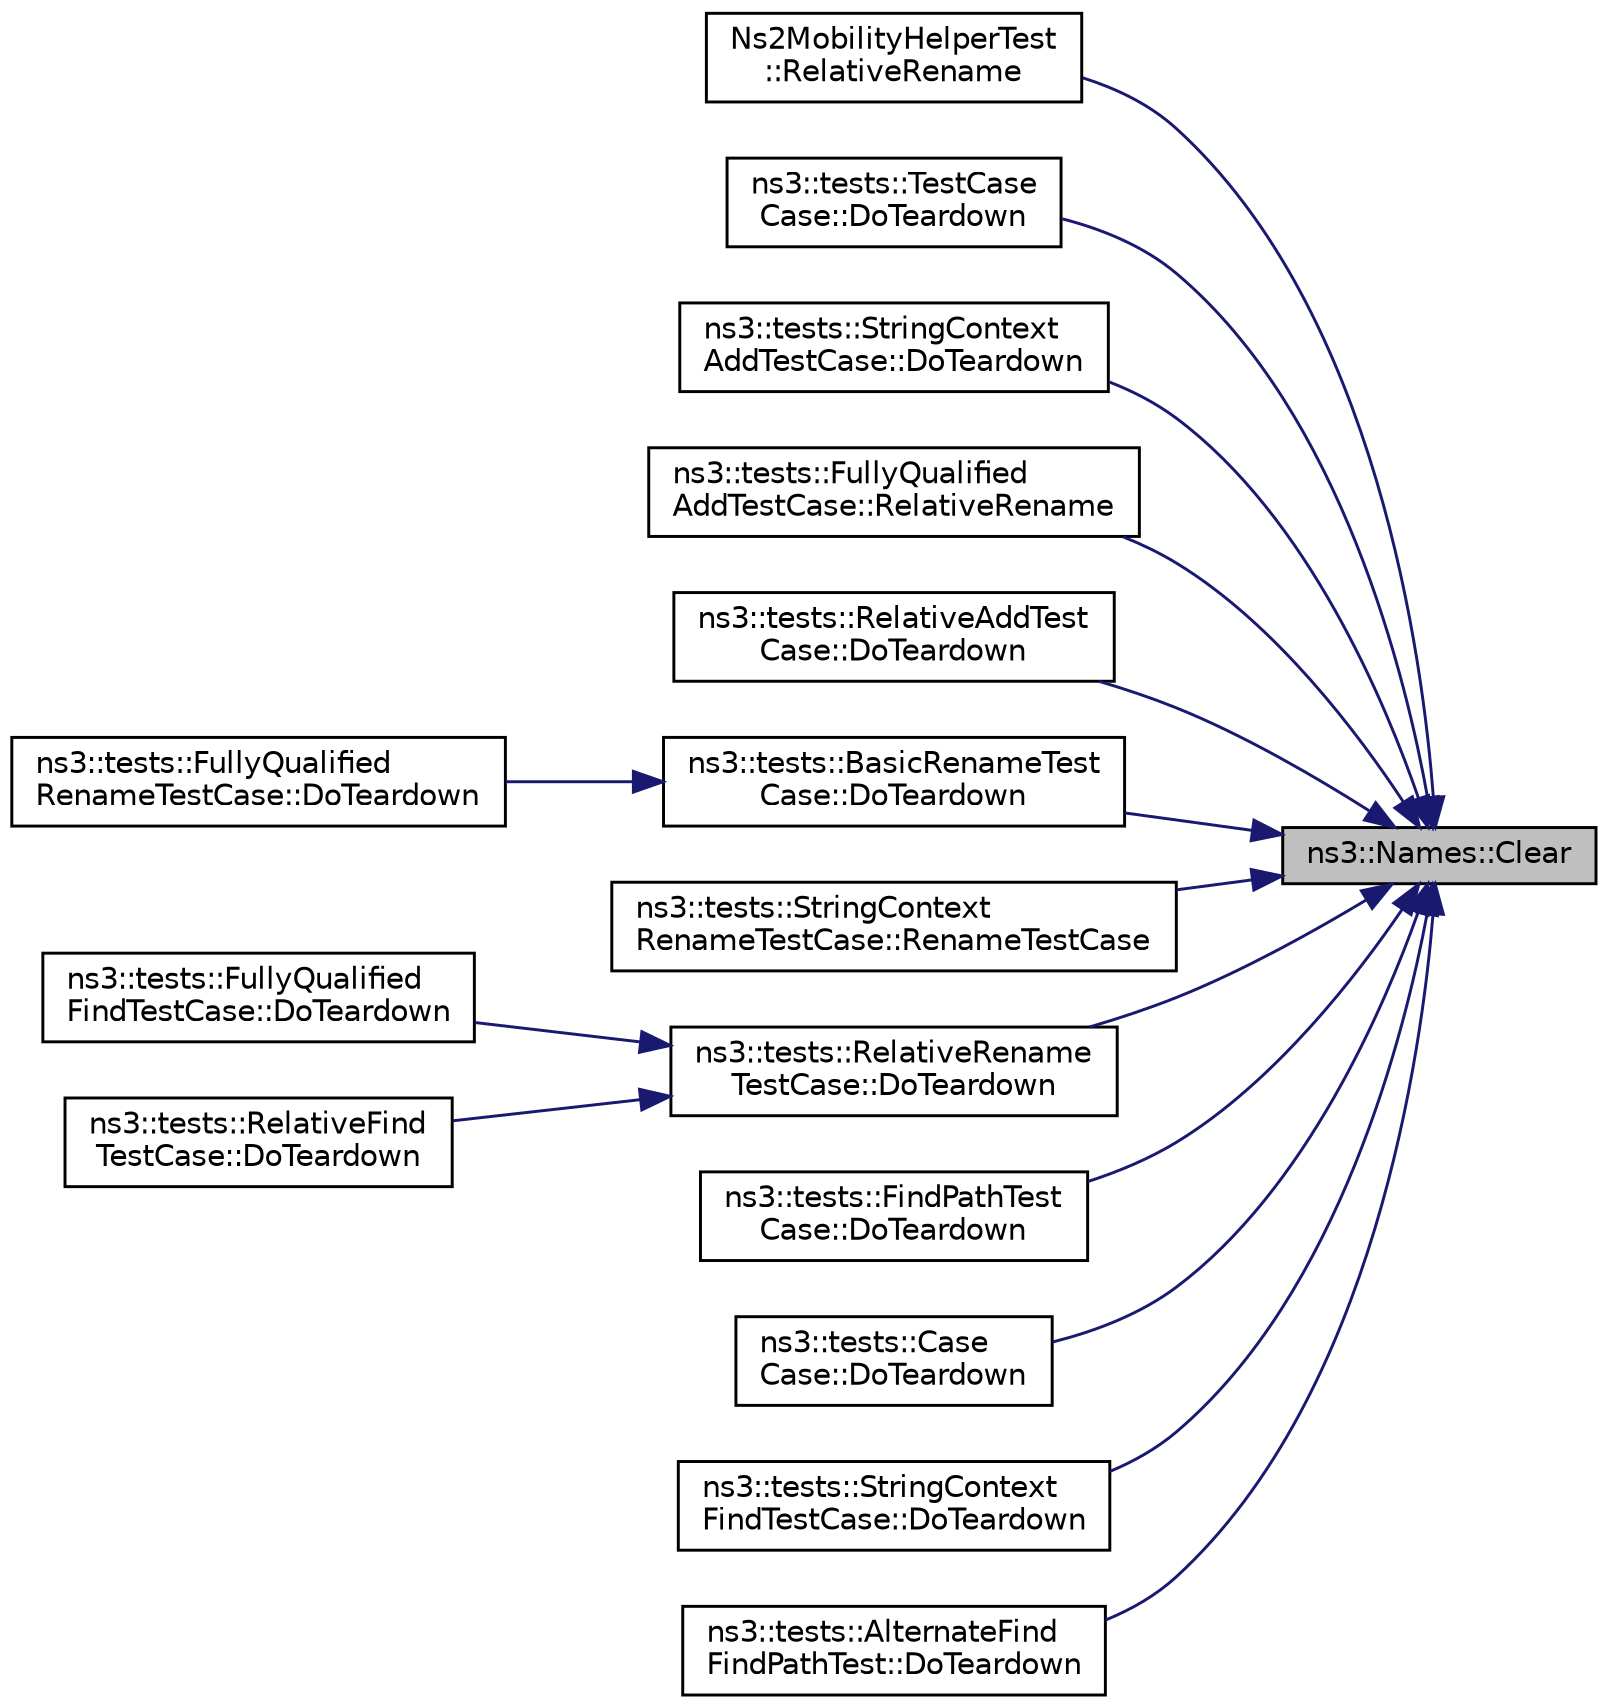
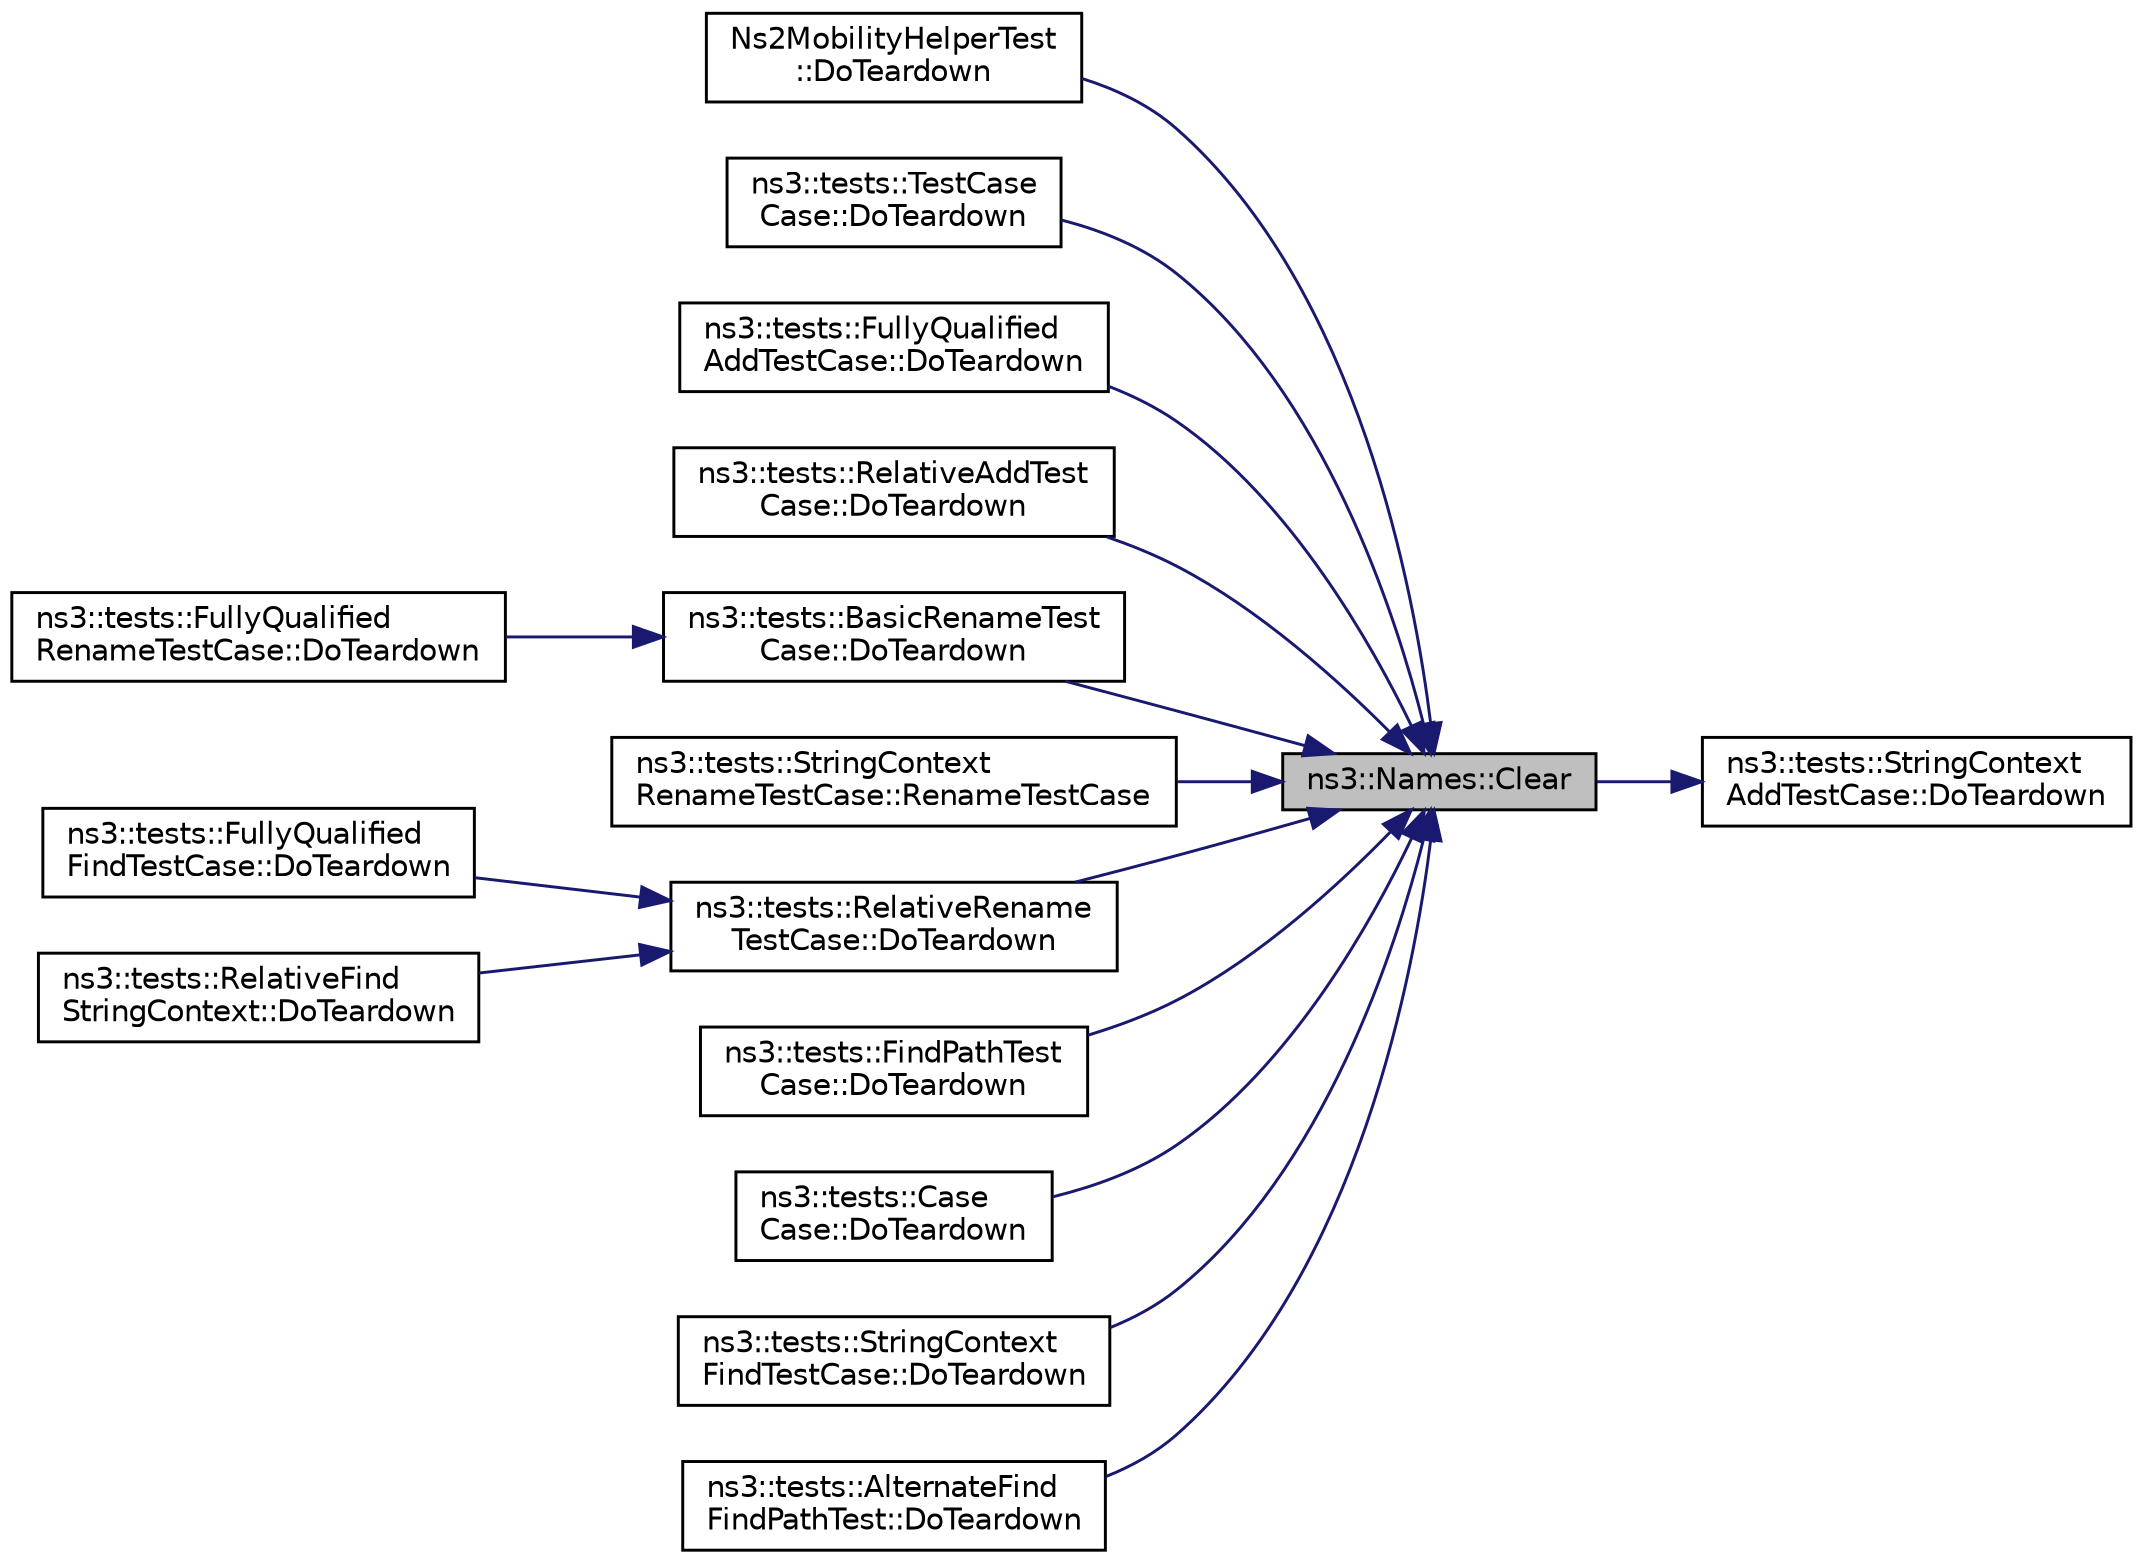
(894, 58) -> (894, 58)
(894, 492) -> (894, 347)
(1304, 559) -> (1634, 782)
(259, 1142) -> (259, 998)
